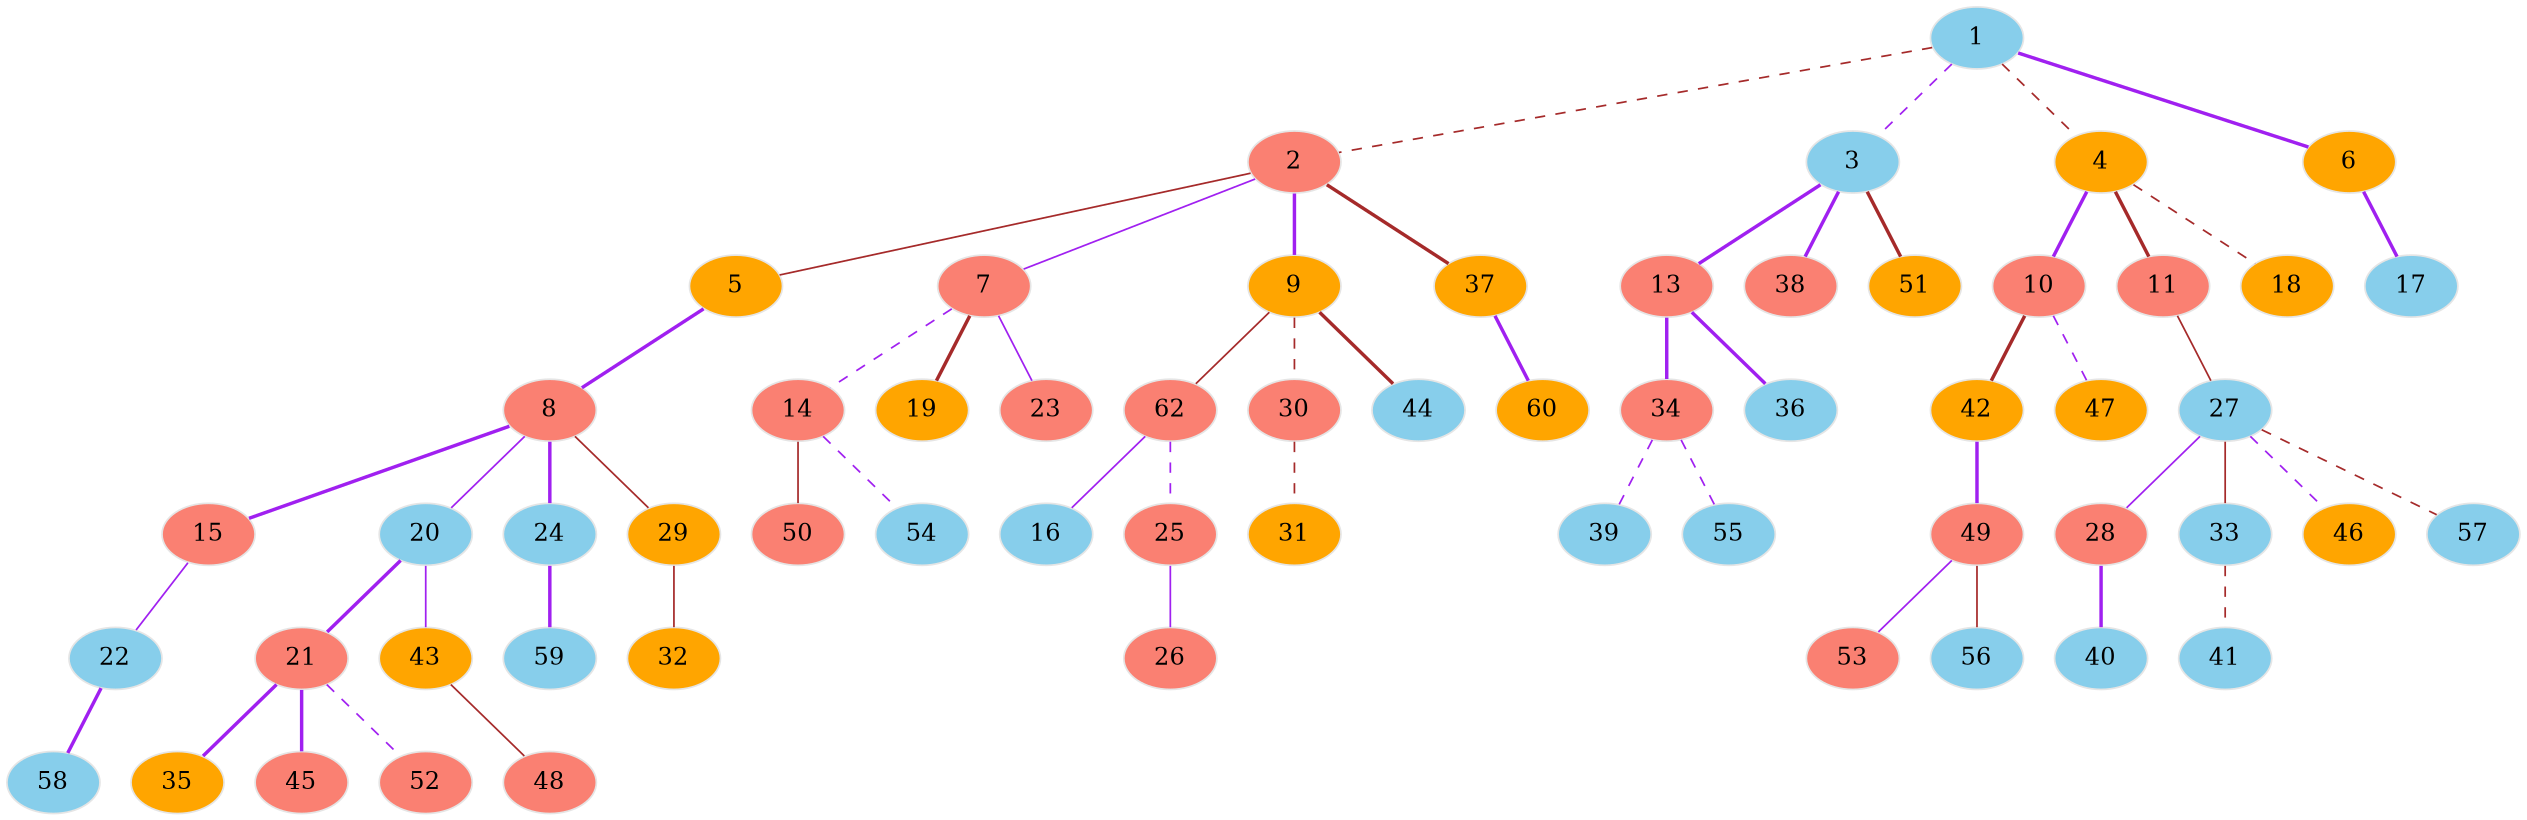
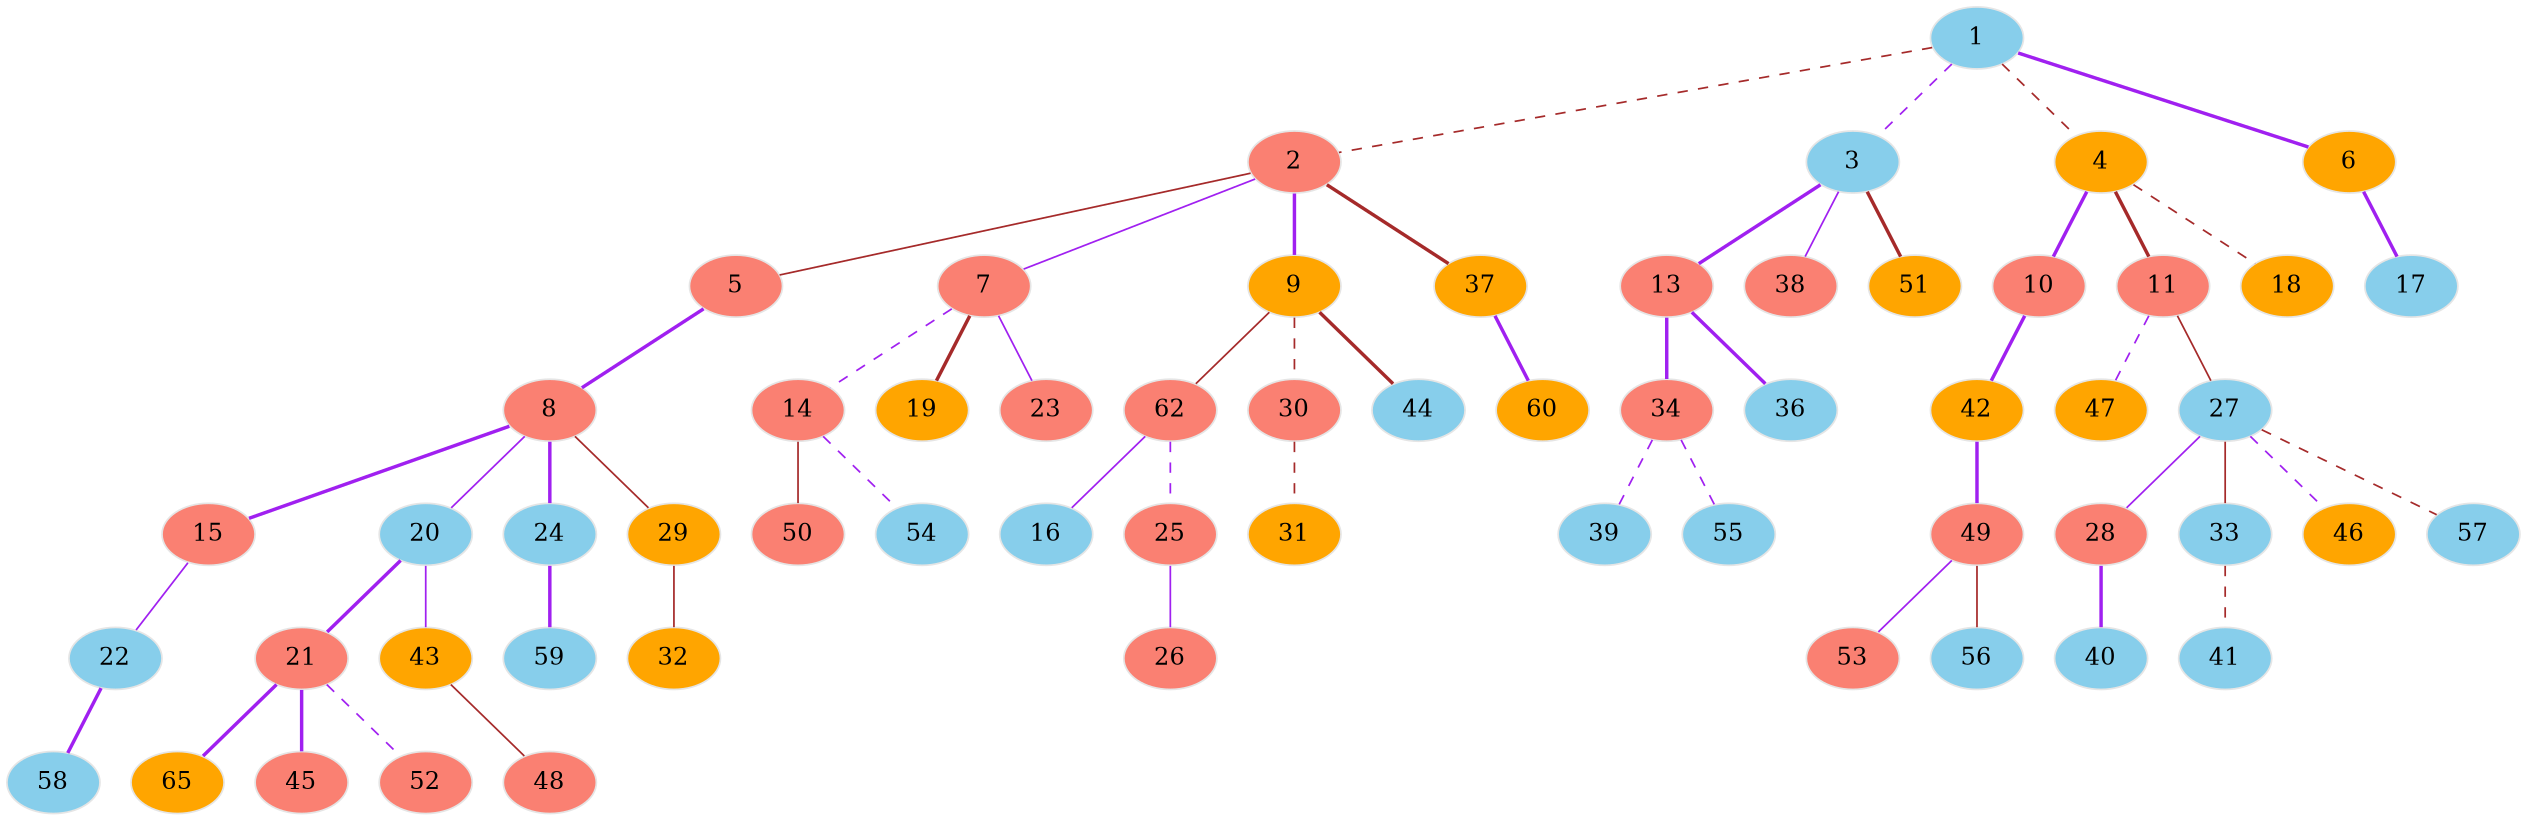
(1822, 224) -> (1822, 224)
(736, 286) -> (736, 286)
(2008, 348) -> (2008, 348)
(2070, 348) -> (2132, 348)
(178, 783) -> (178, 783)
